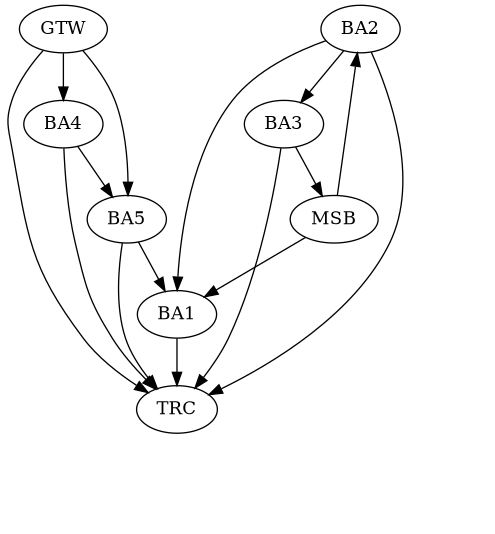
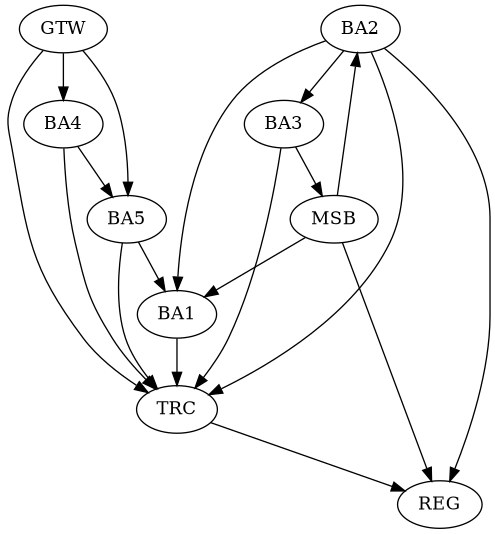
none -> (440, 505)
